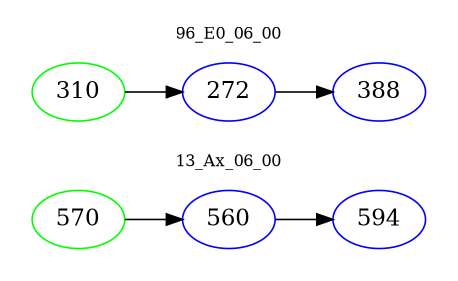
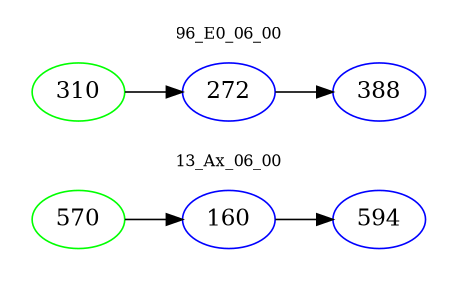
(229, 219) -> (229, 219)
